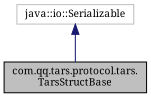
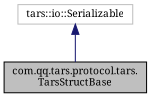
(75, 14) -> (75, 14)
